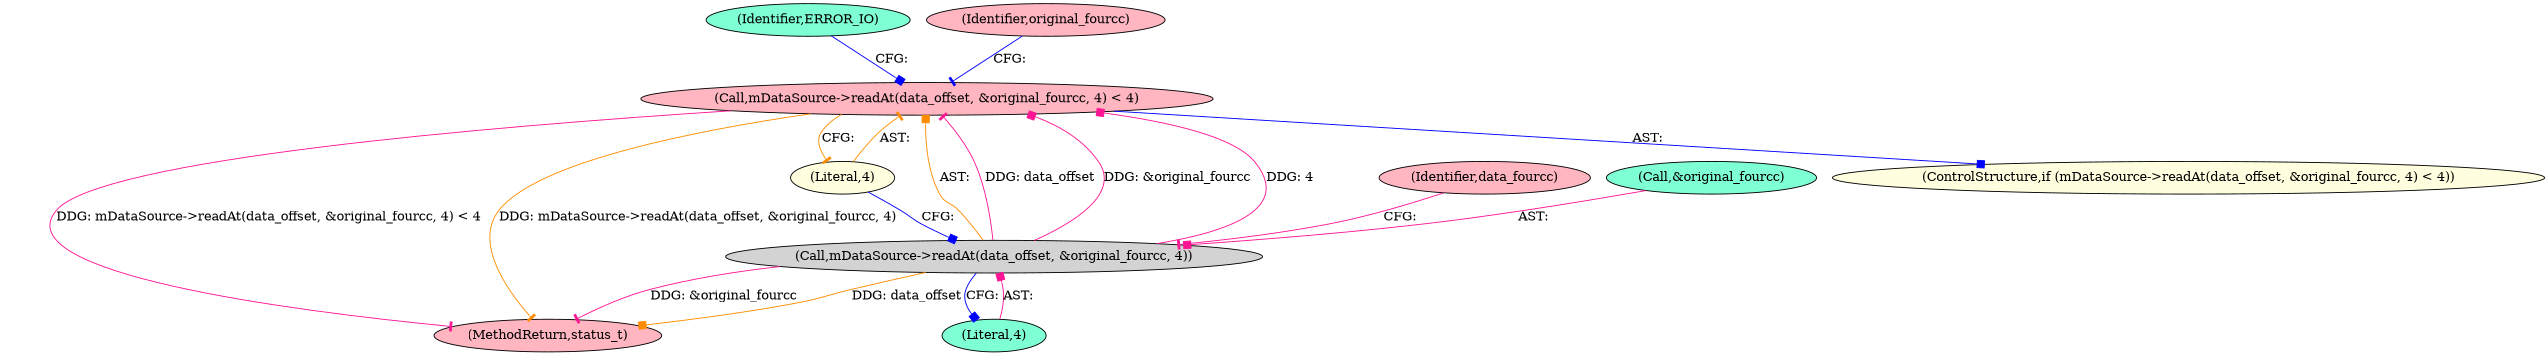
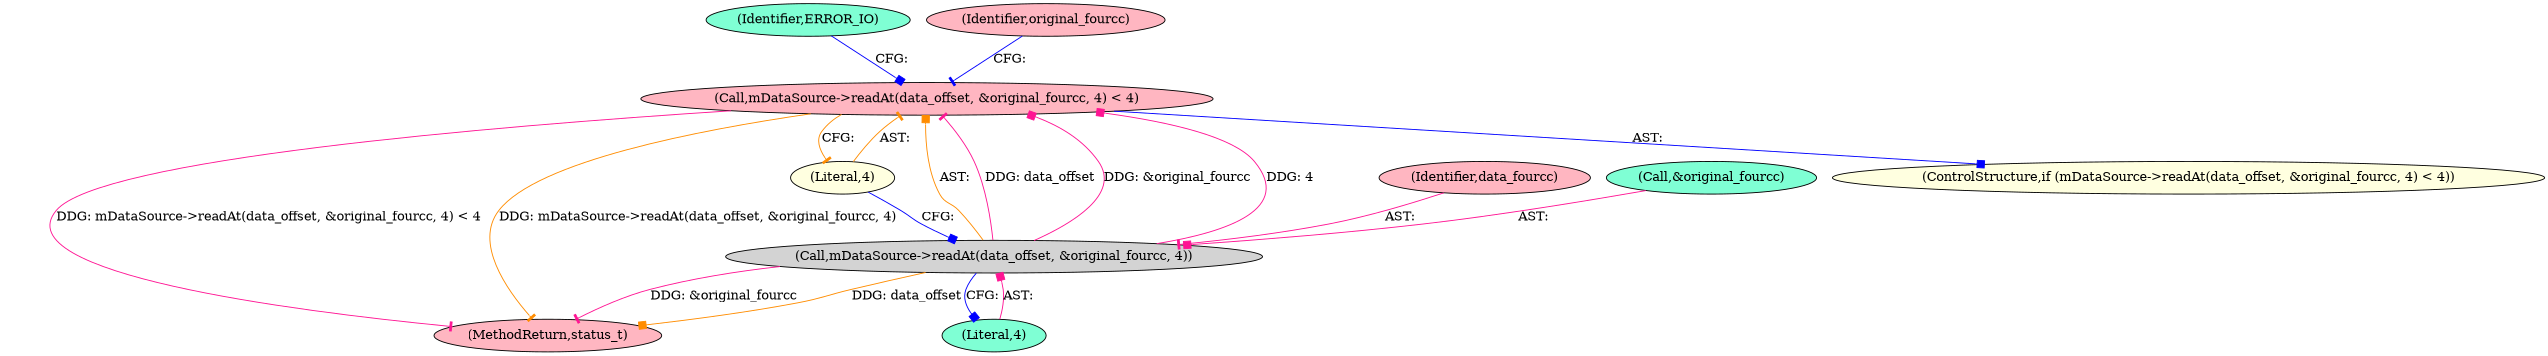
(1402, 217) -> (1402, 217)
